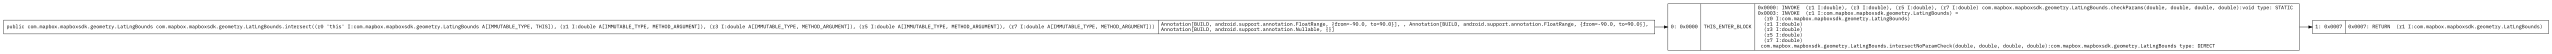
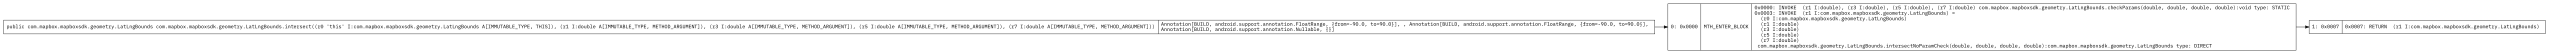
(1728, 27) -> (1726, 27)
